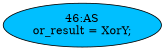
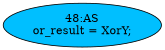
(82, 25) -> (82, 25)
